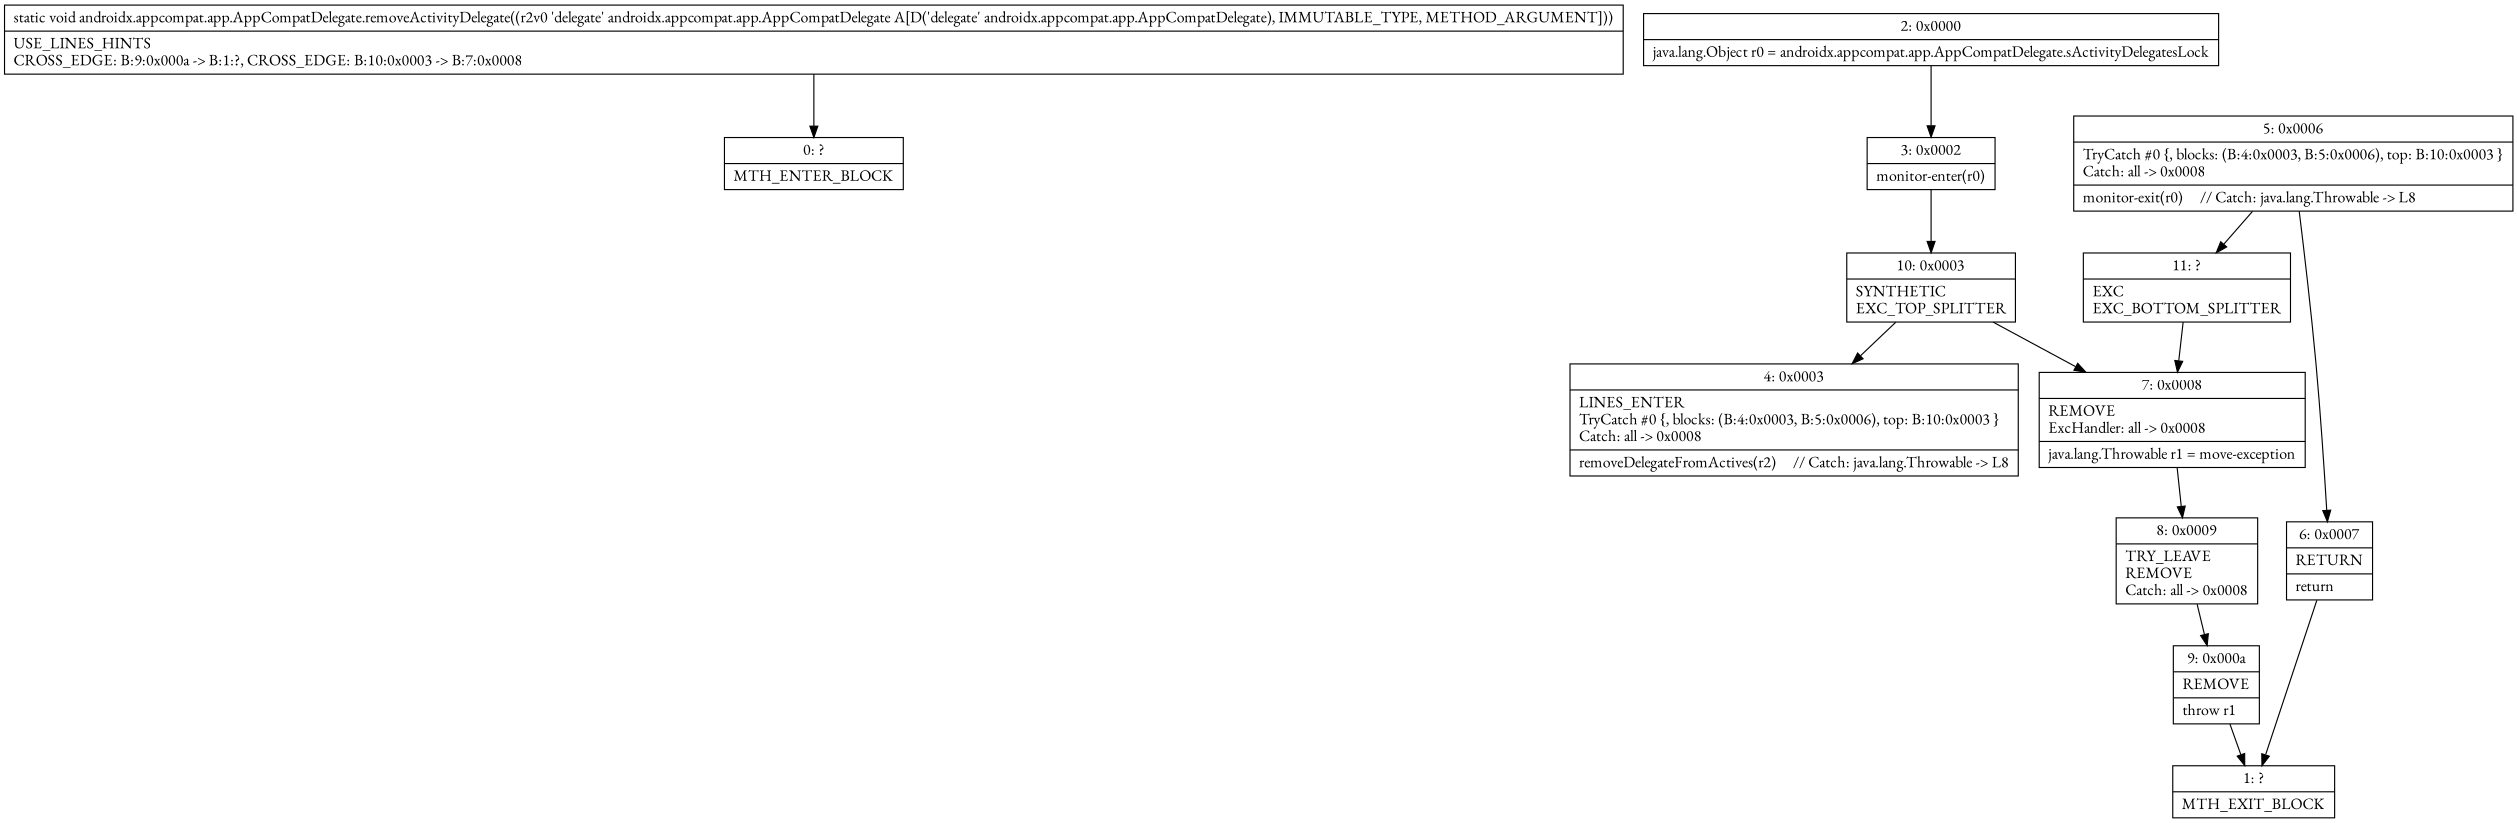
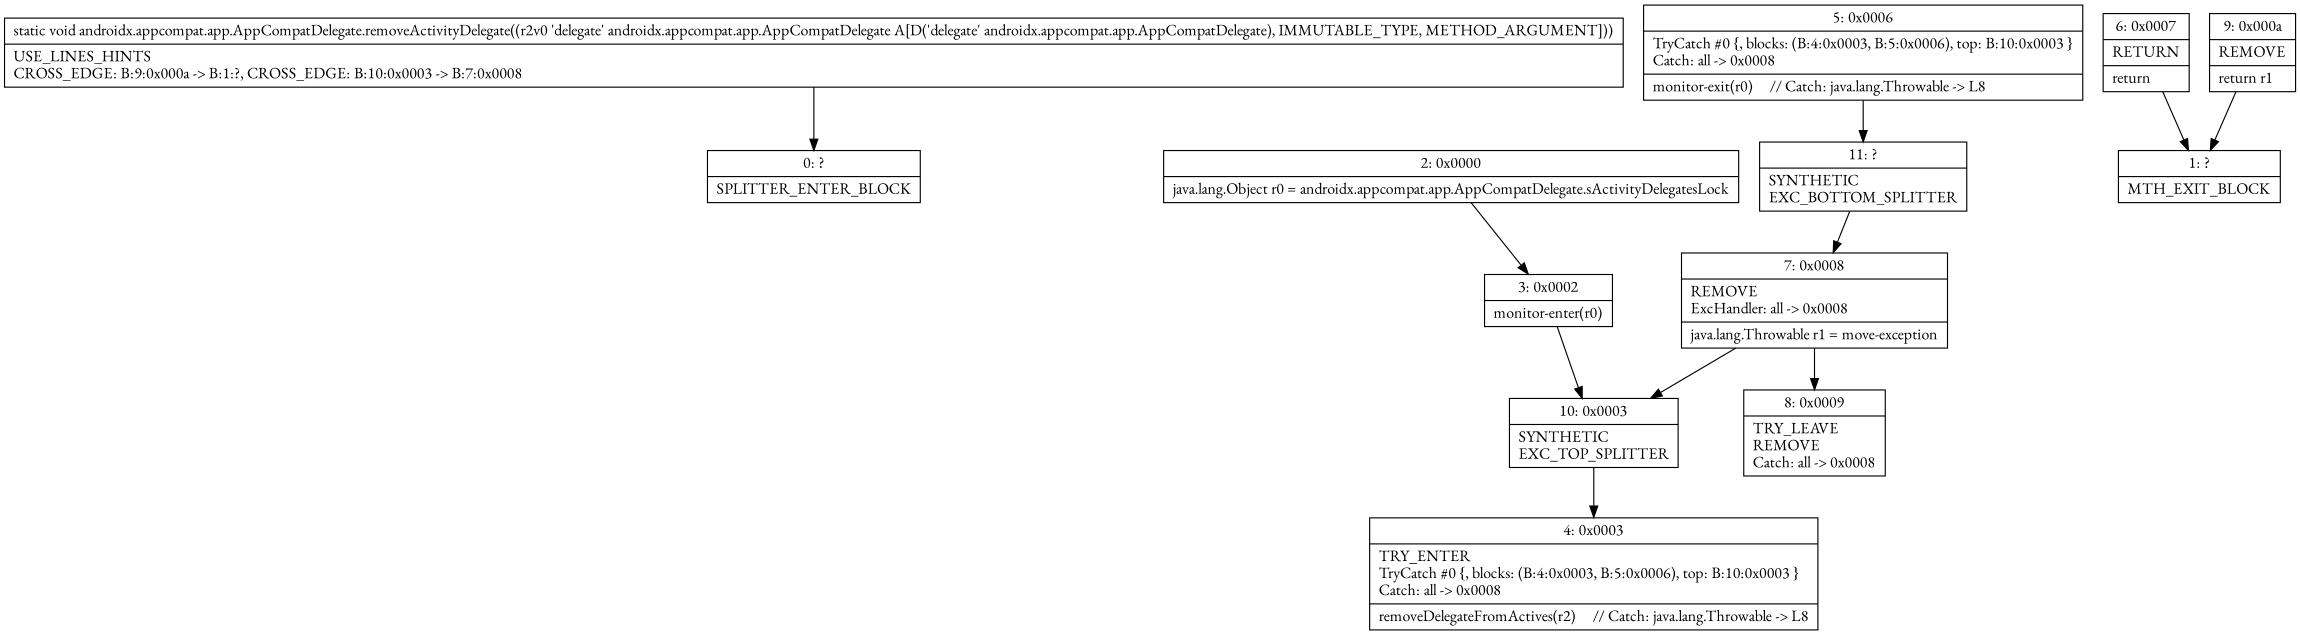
(814, 176) -> (814, 189)
(2108, 291) -> (1814, 181)
(2034, 344) -> (1698, 370)
(2316, 360) -> none
(1632, 402) -> (1425, 556)
(2201, 619) -> none
(2210, 710) -> (2246, 78)
